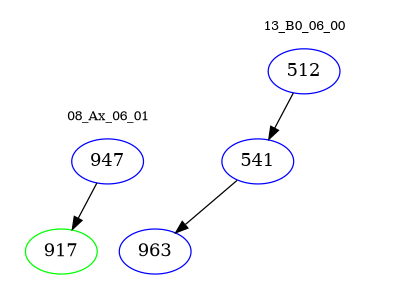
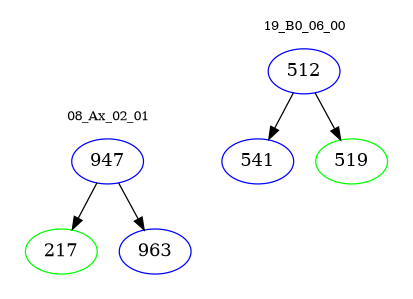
(305, 27) -> (305, 27)
(108, 117) -> (108, 117)
none -> (352, 161)
(211, 202) -> (128, 201)
(61, 252) -> (61, 252)
